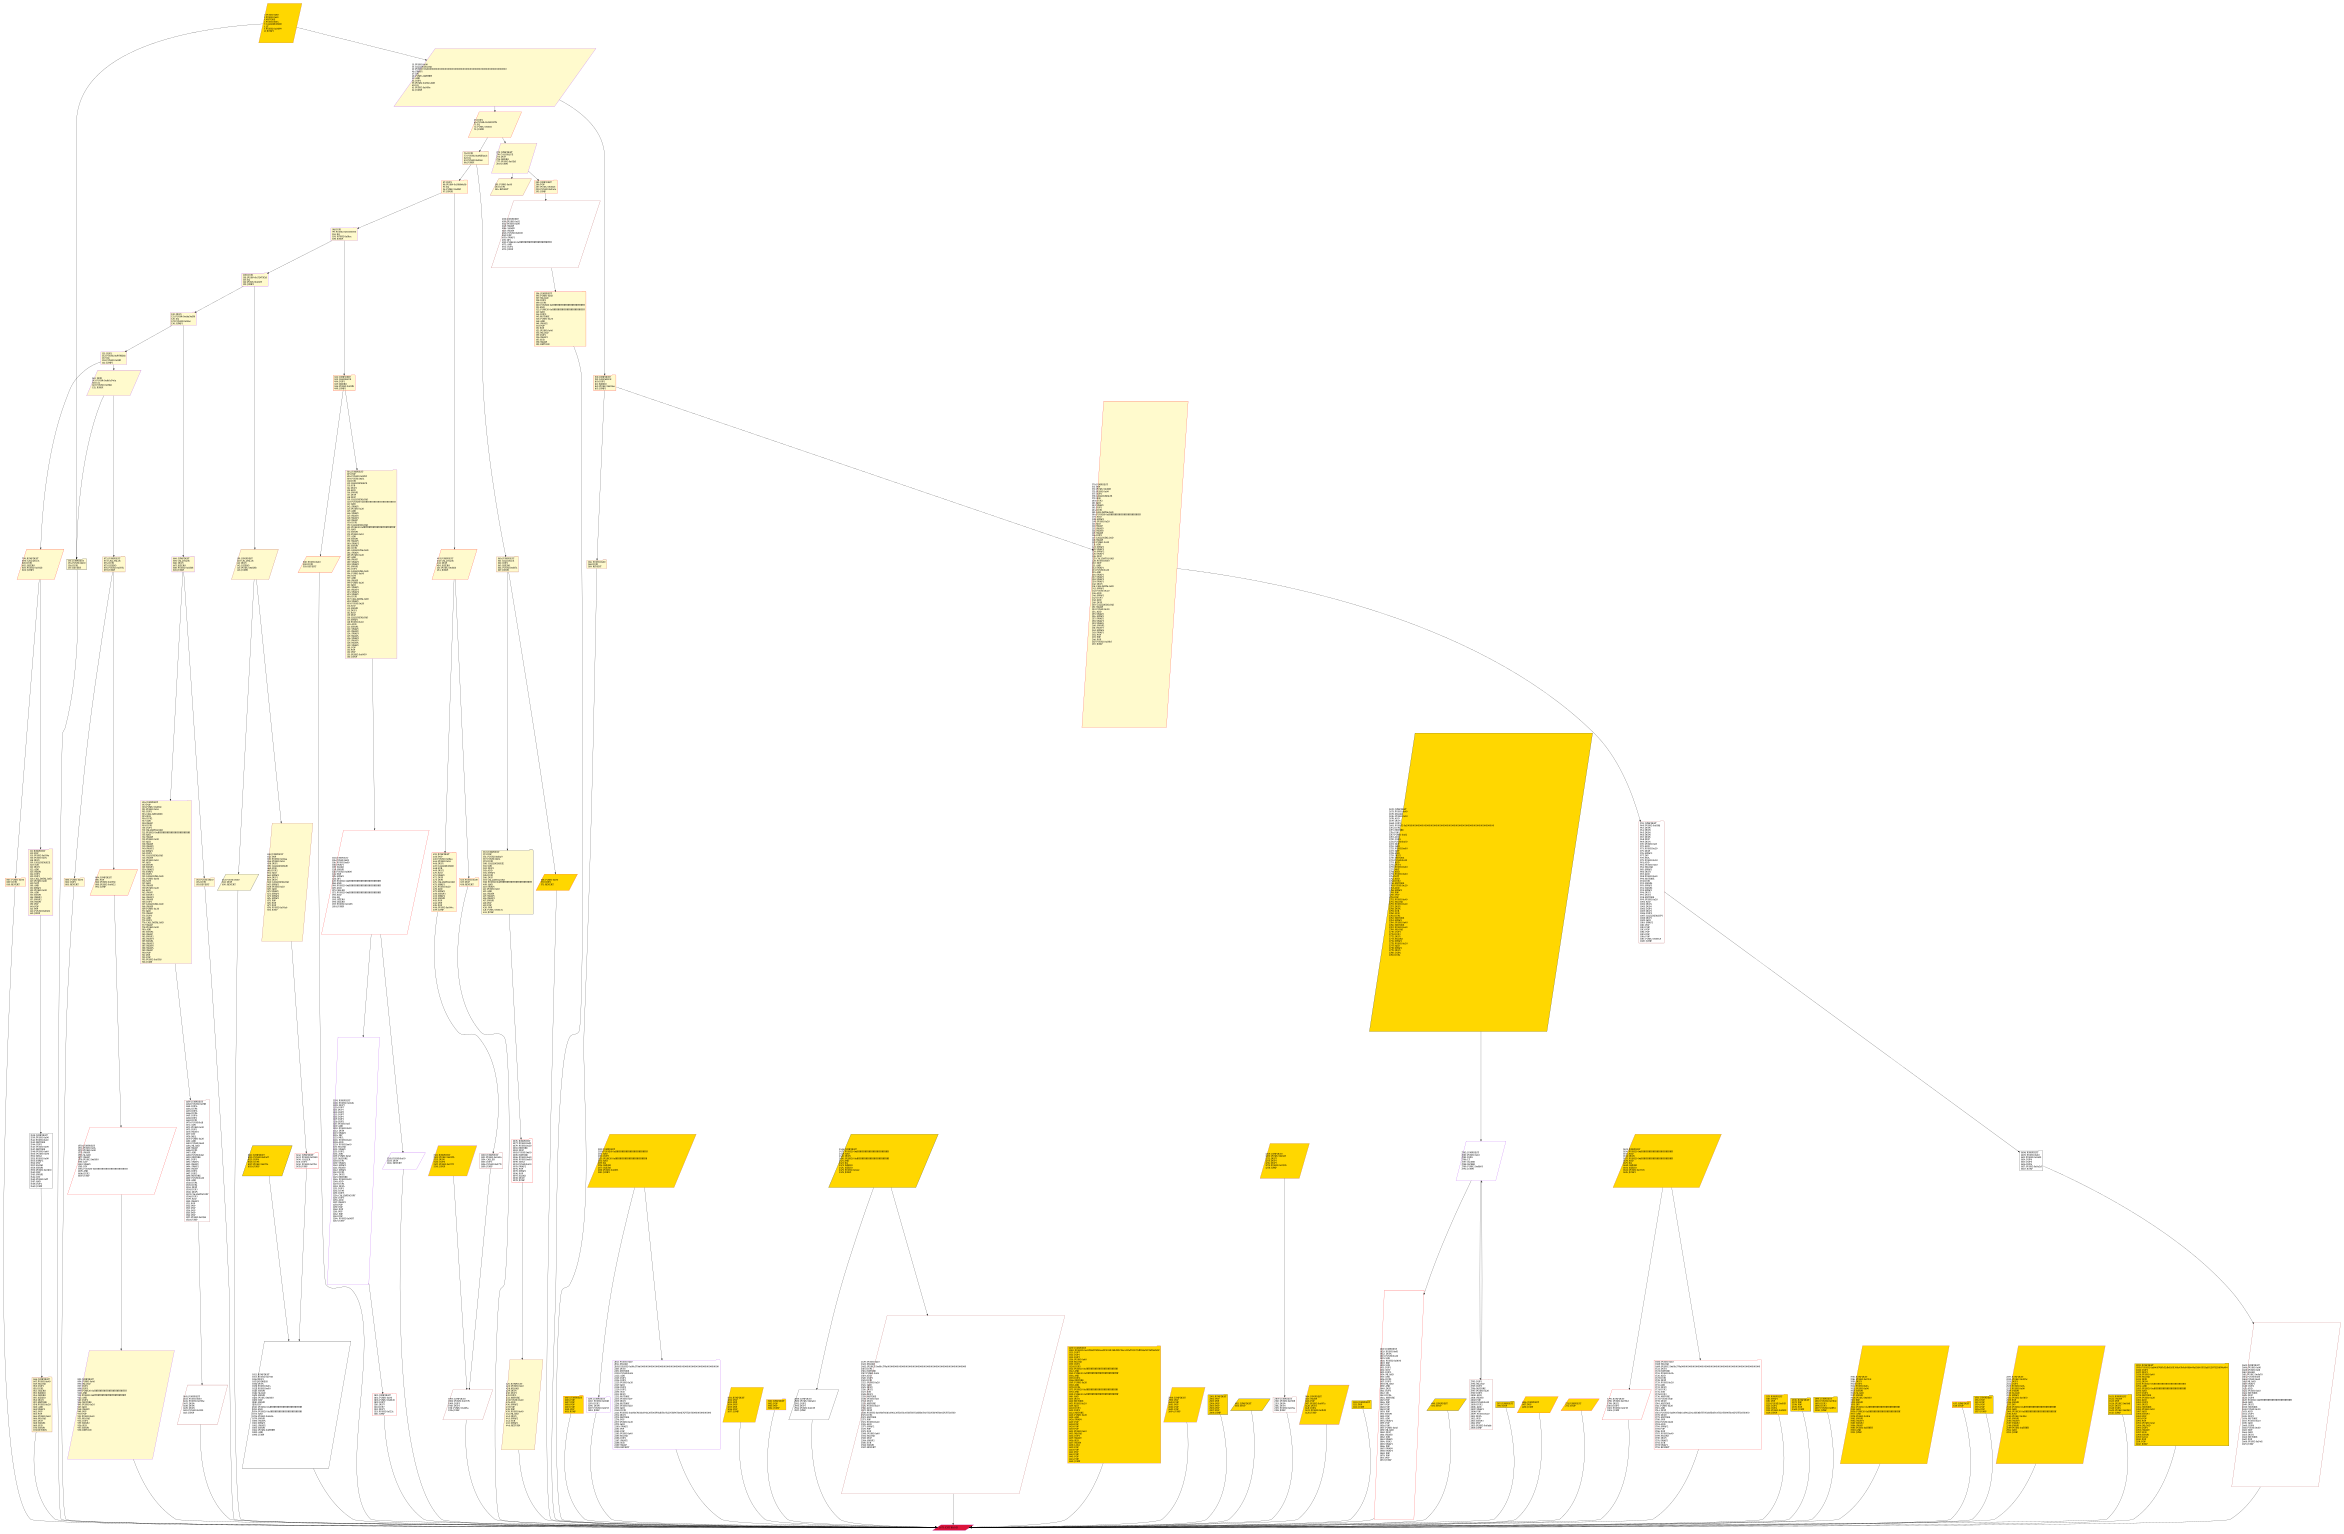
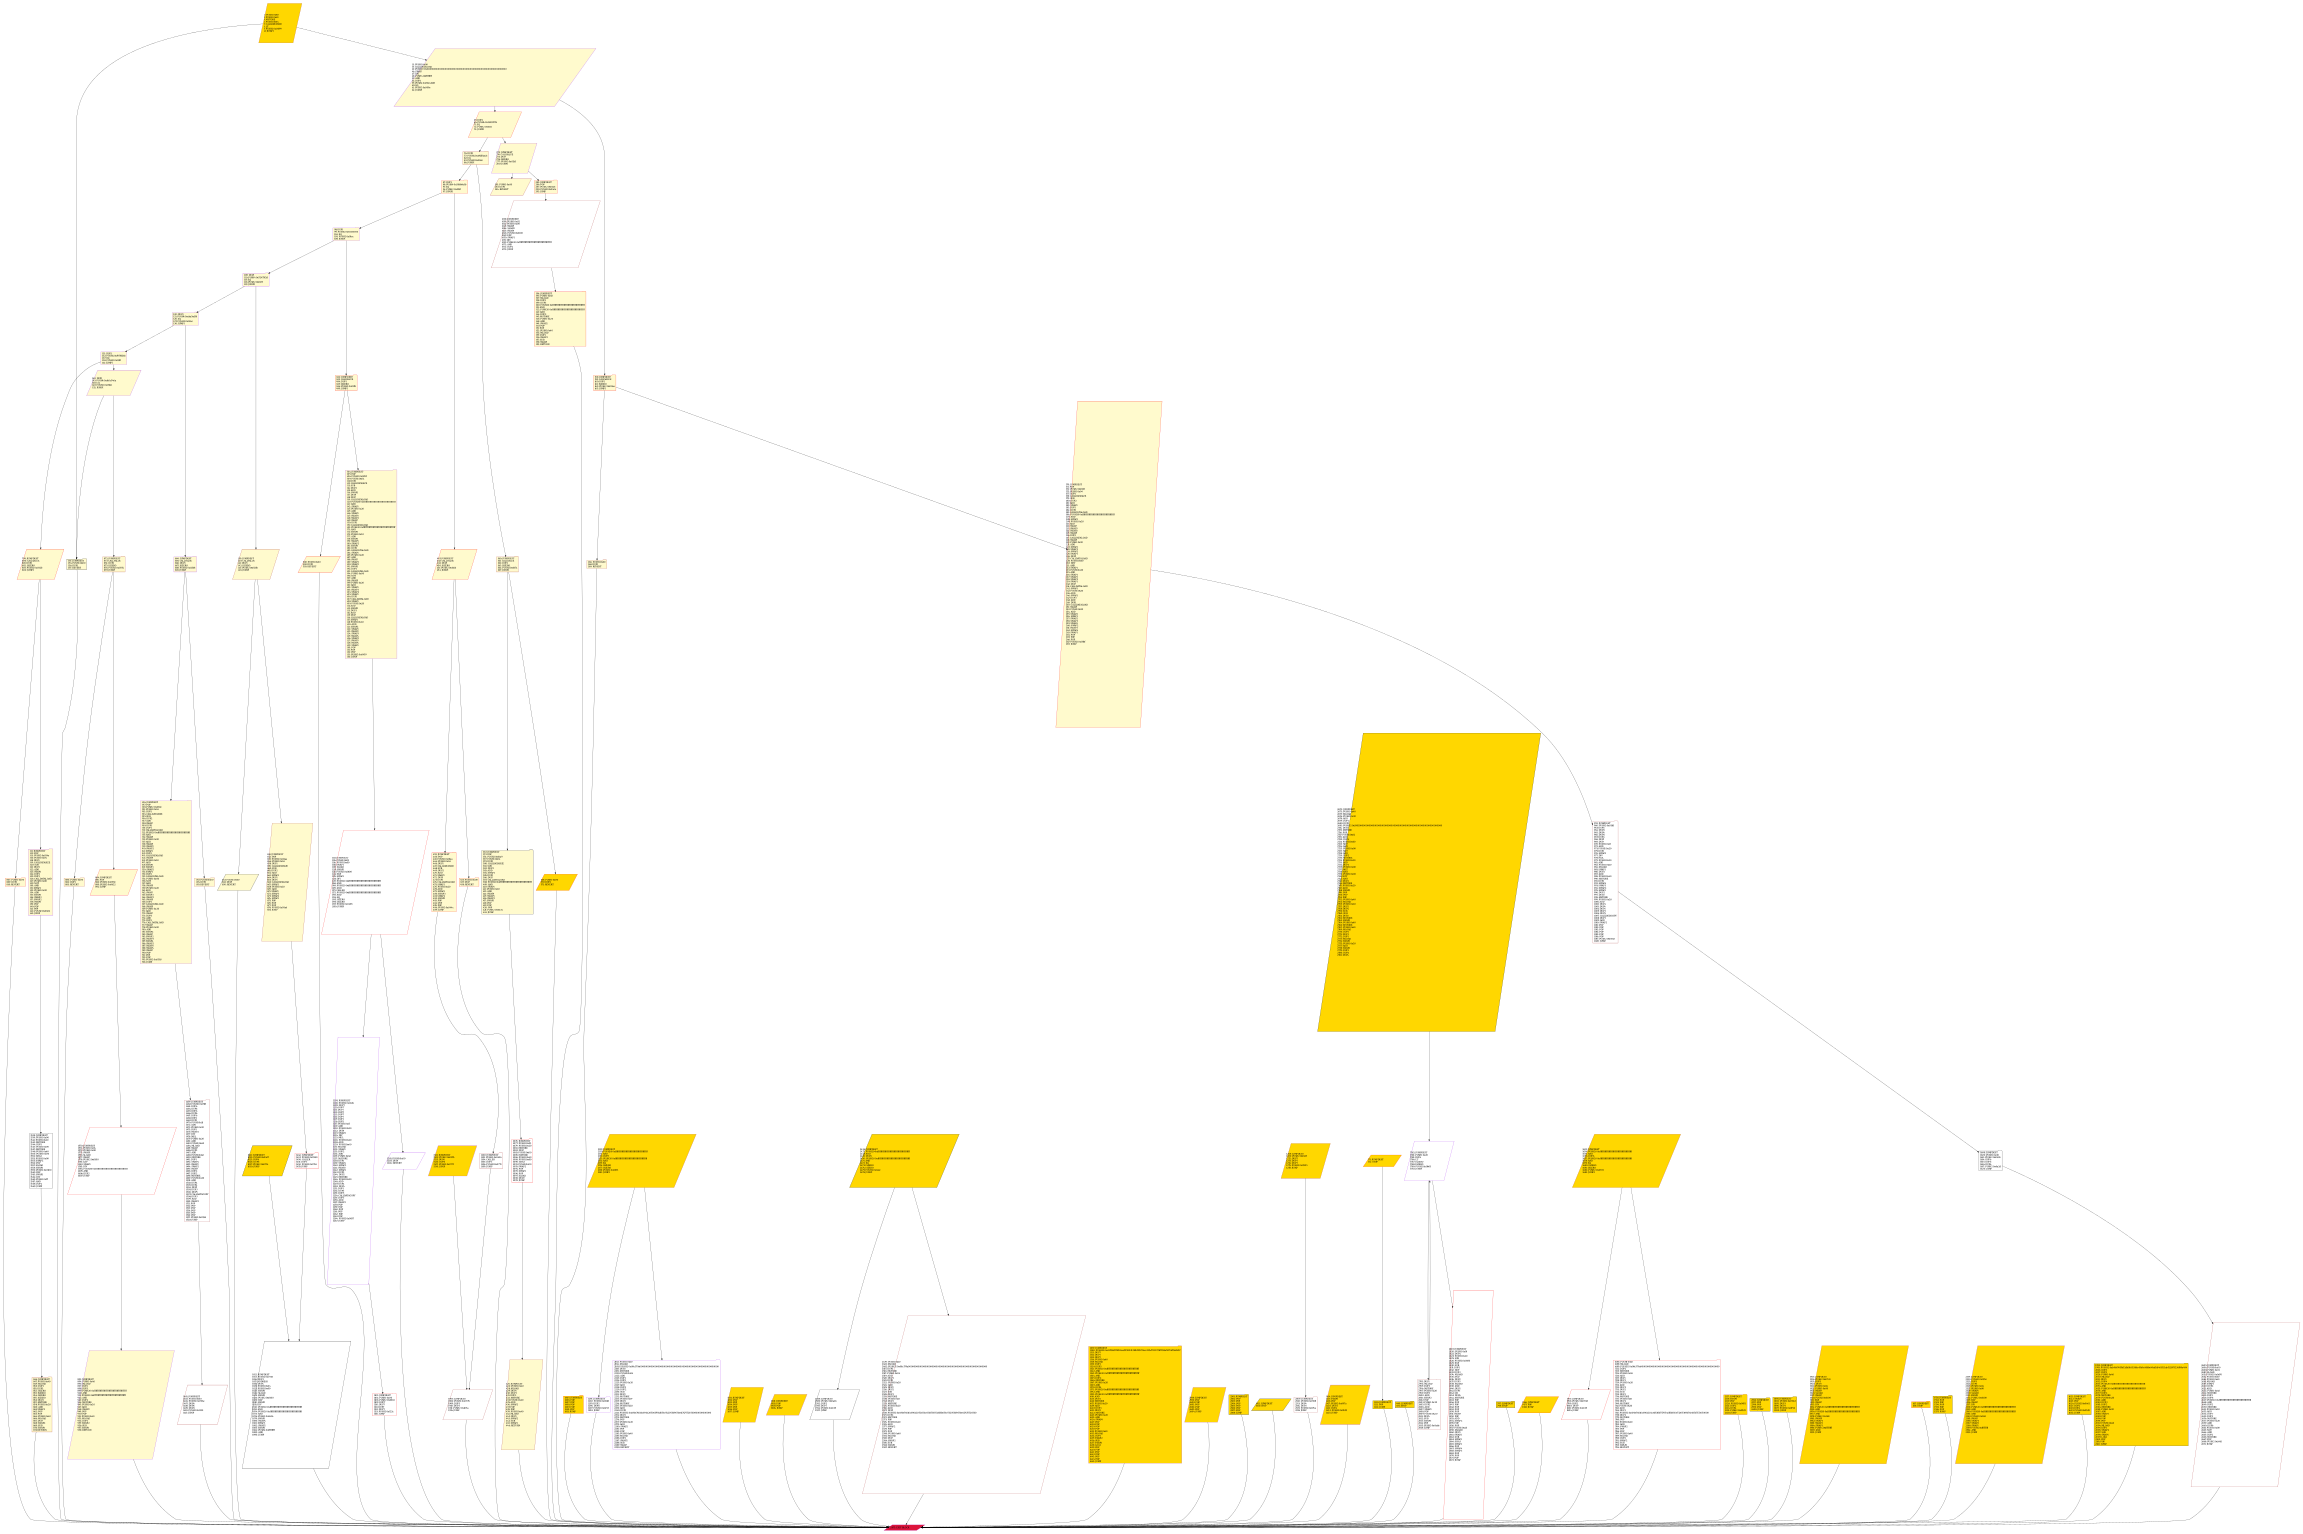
(776, 1405) -> (787, 1405)
(1447, 1405) -> (1405, 1405)
(1323, 1525) -> (1382, 1283)
